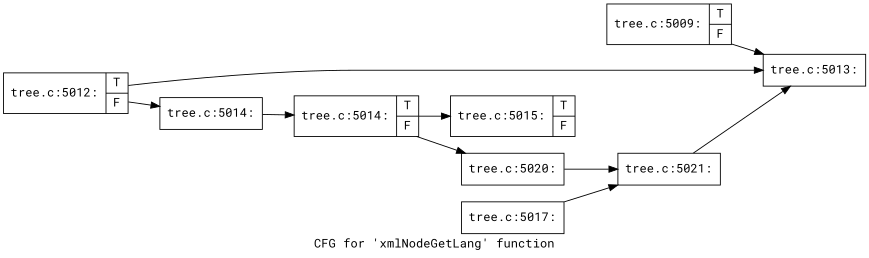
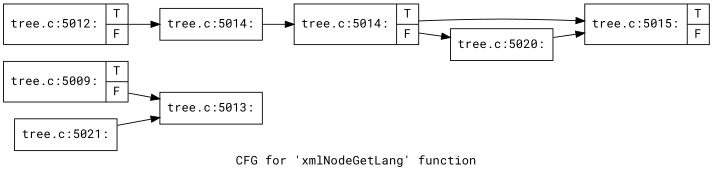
(441, 70) -> none
(587, 169) -> (564, 36)
(513, 218) -> none
